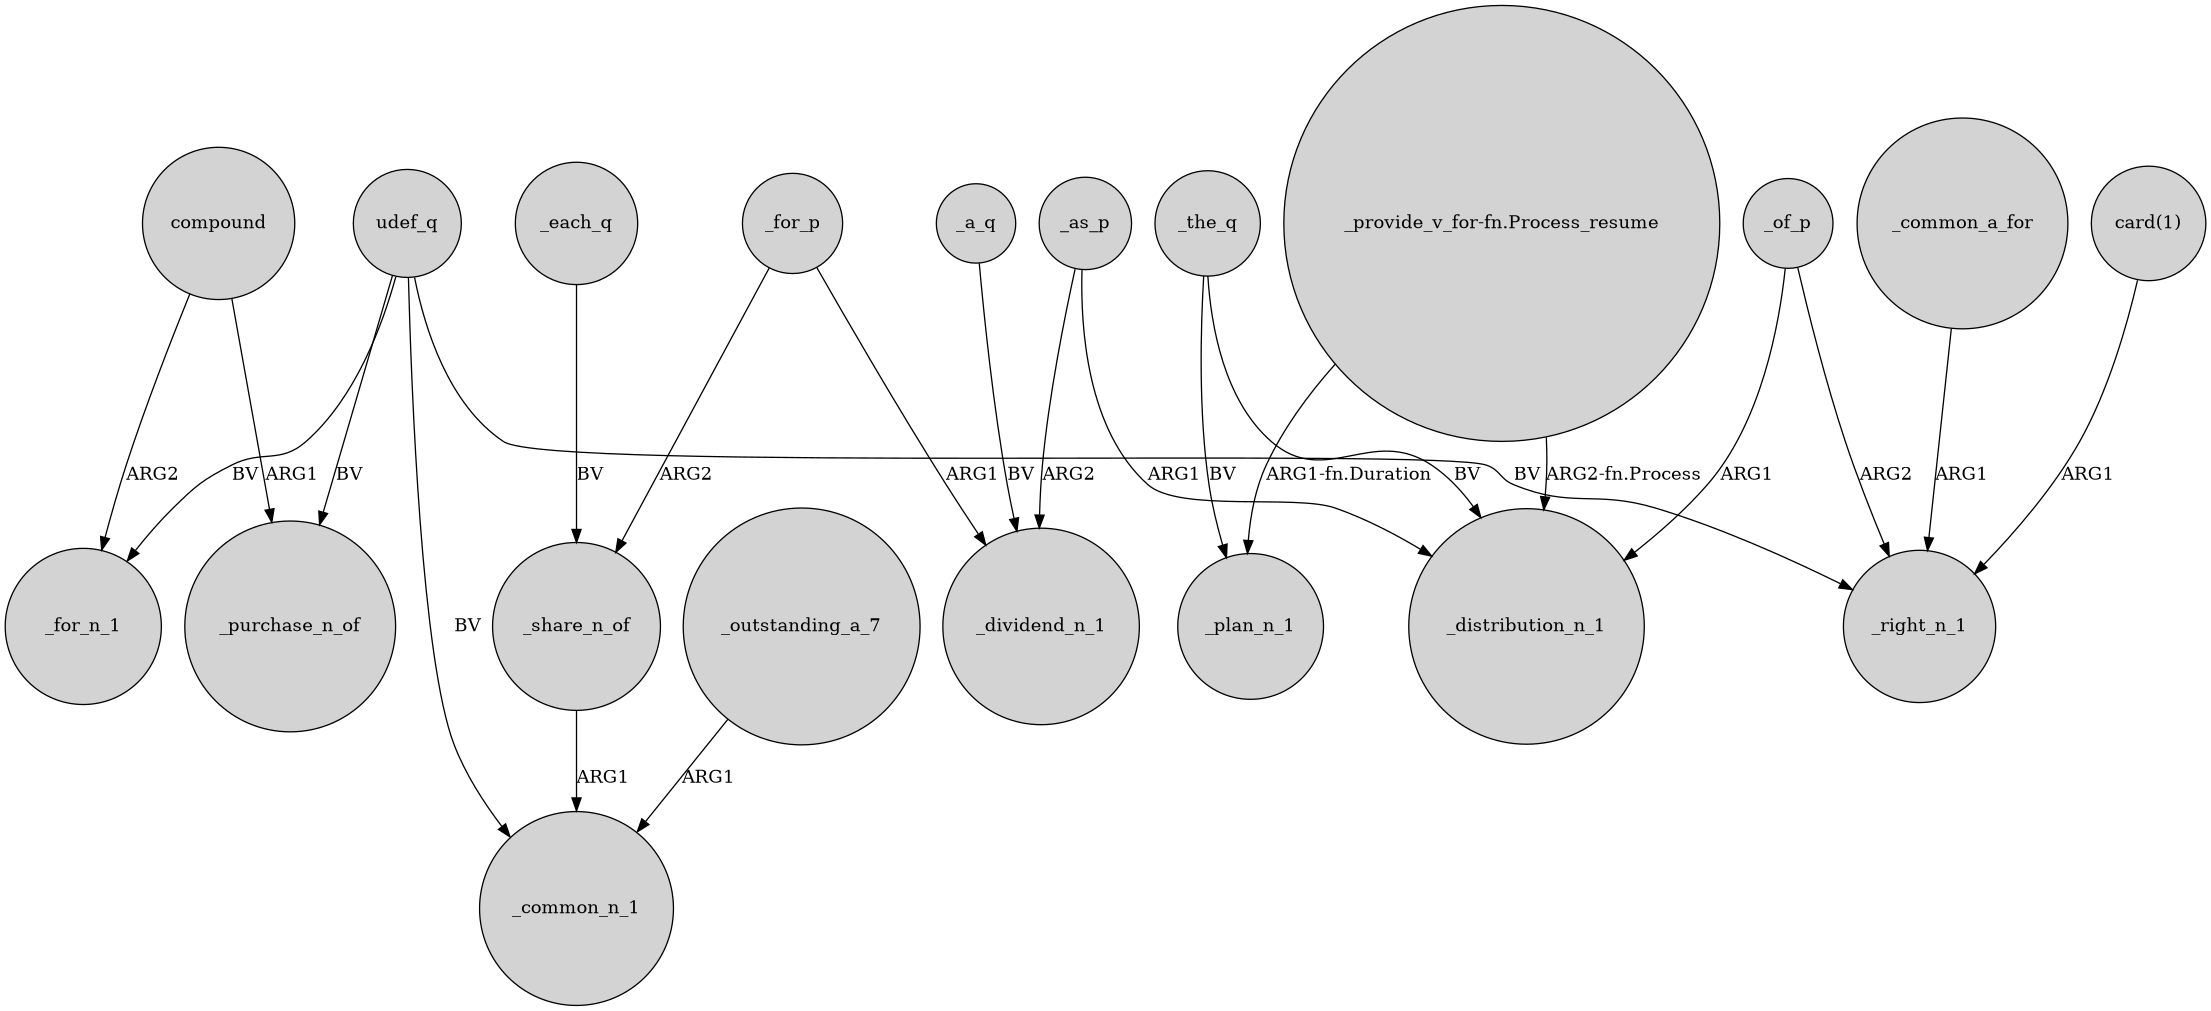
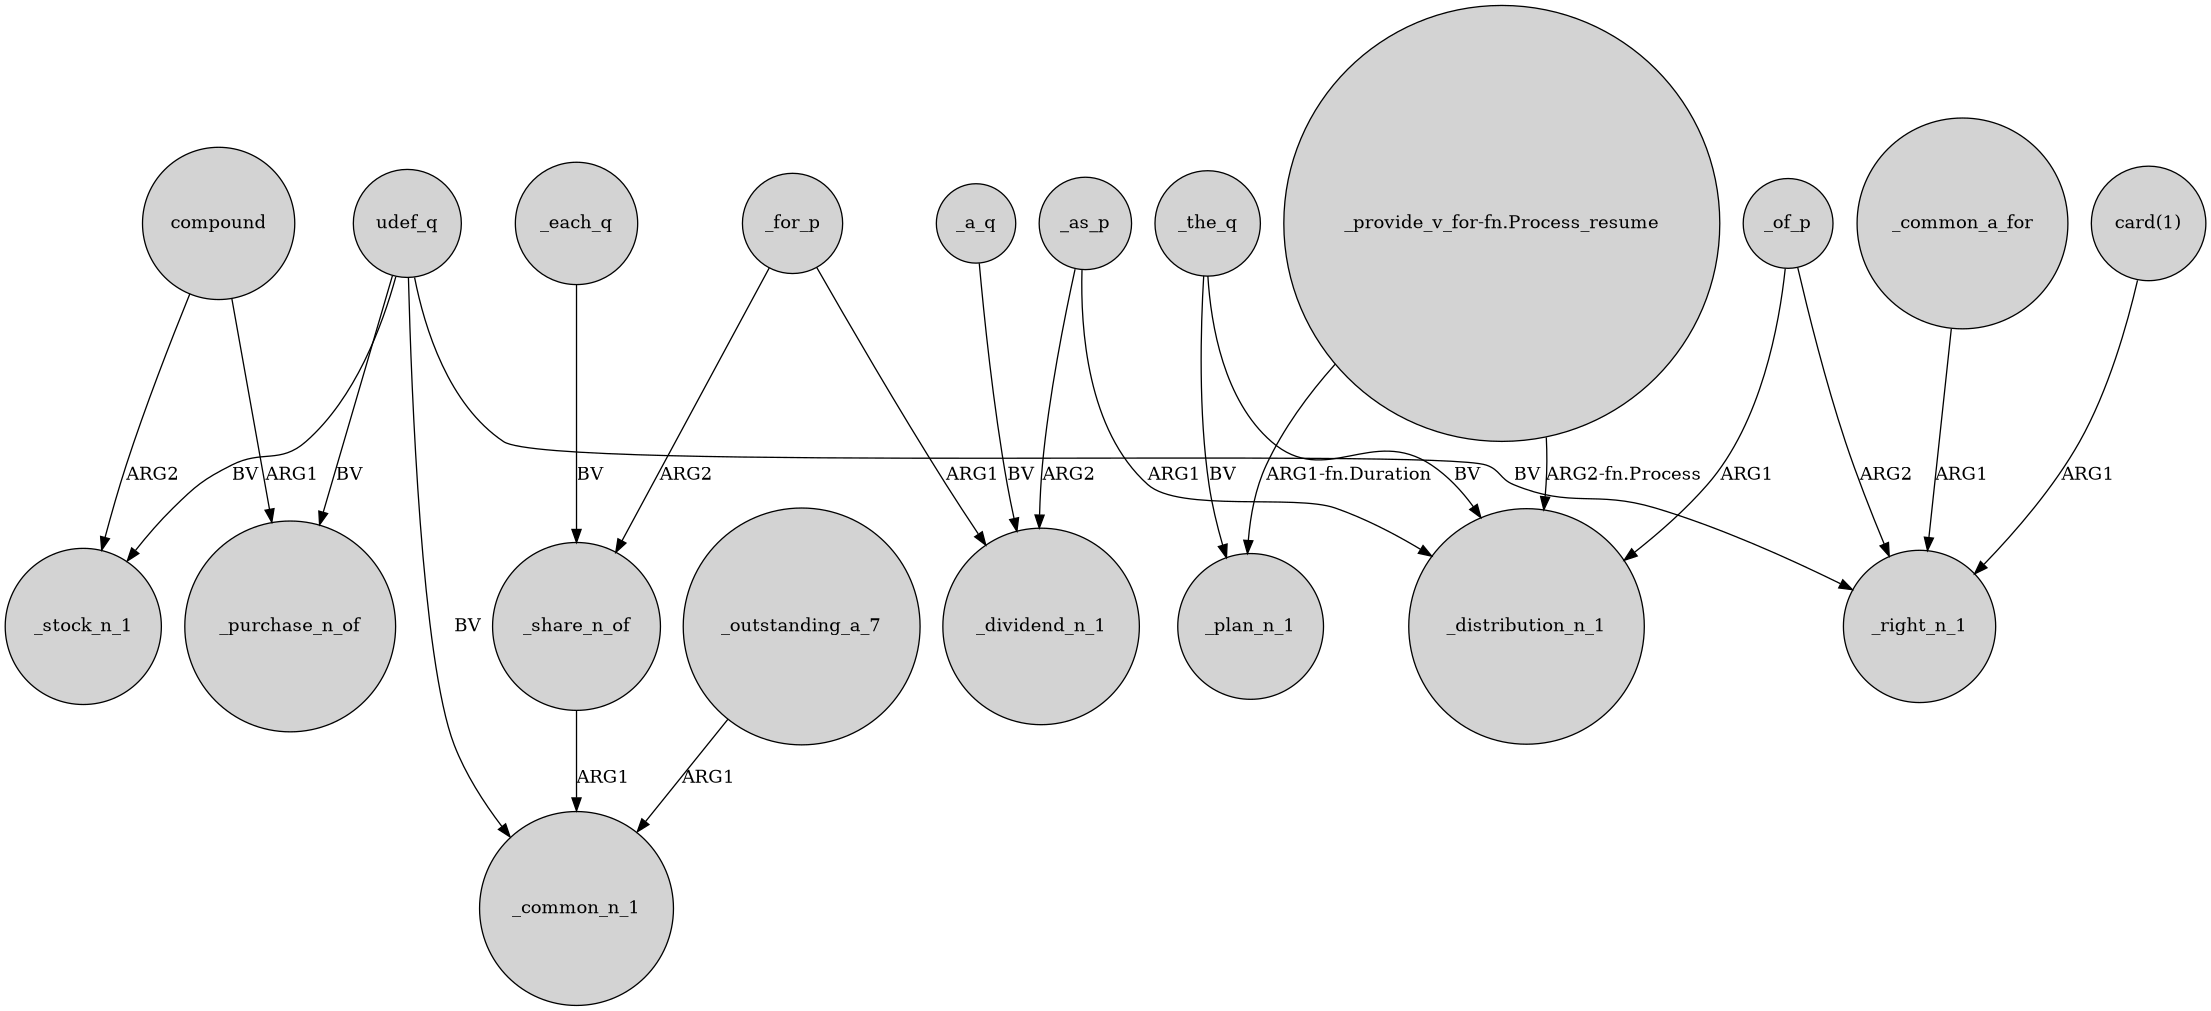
(83, 626) -> (83, 626)
